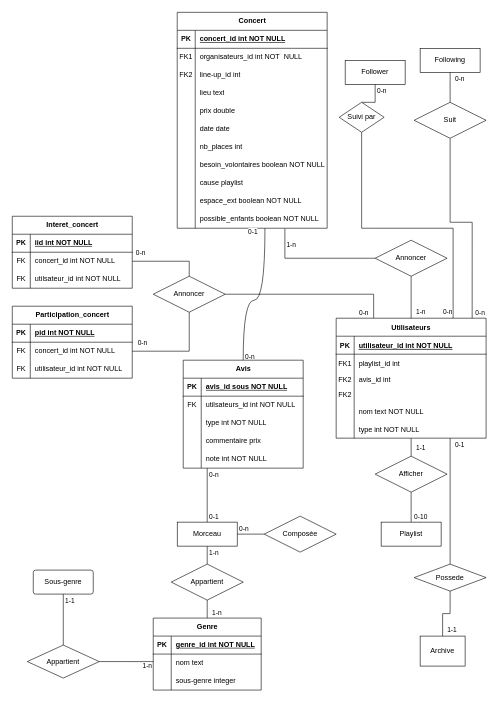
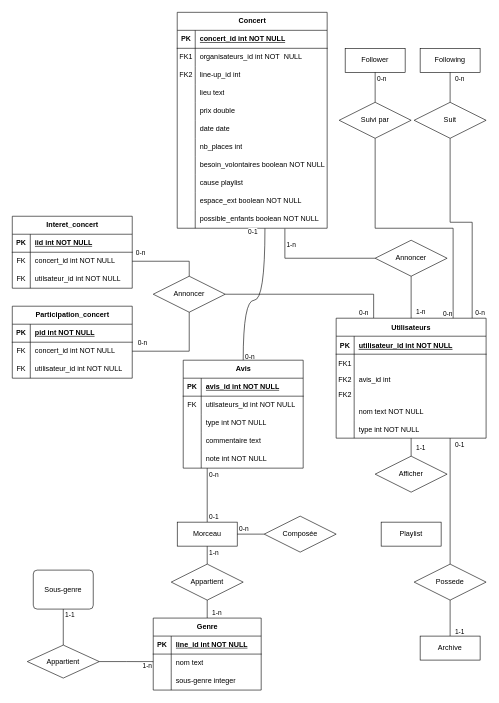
(375, 72) -> (375, 60)
(362, 117) -> (375, 120)
(420, 363) -> none
(244, 387) -> (241, 387)
(236, 441) -> (236, 441)
(411, 507) -> none
(450, 578) -> (450, 582)
(63, 582) -> (63, 590)
(214, 645) -> (210, 645)
(443, 651) -> (450, 648)
